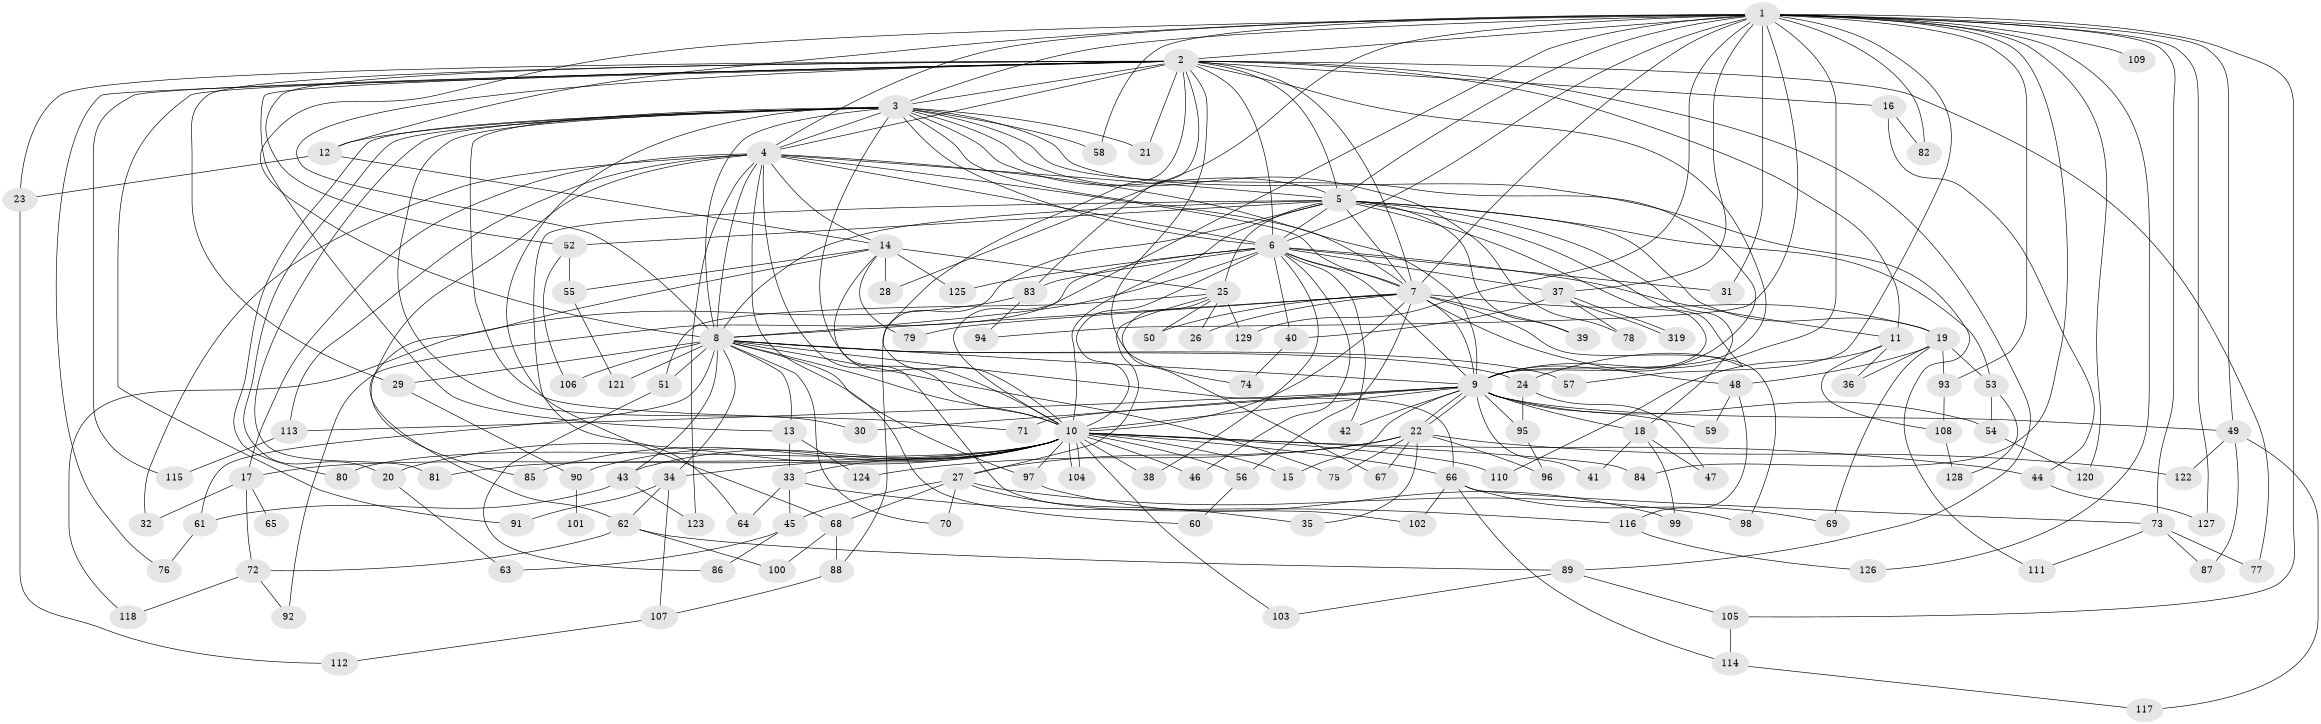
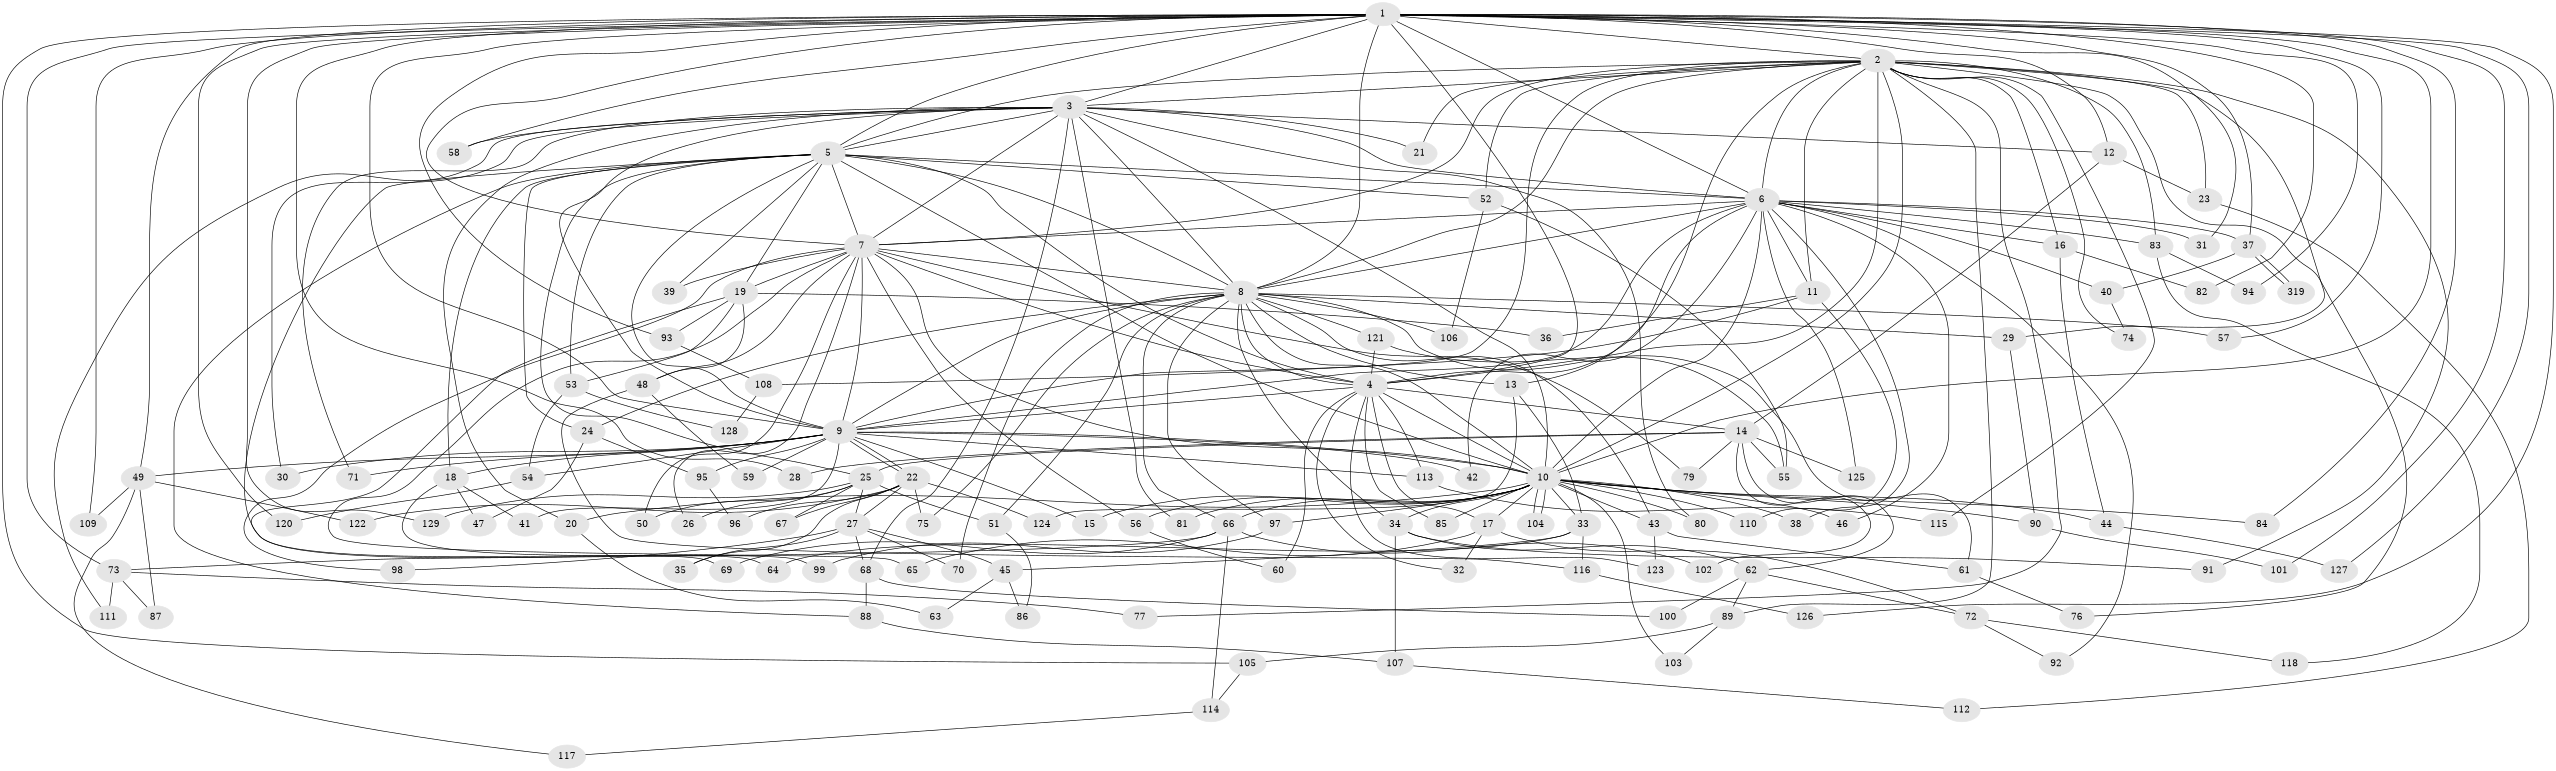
none -> (2404, 46)
(830, 130) -> (1373, 362)
none -> (1911, 223)
(1629, 339) -> none
none -> (114, 501)
none -> (337, 537)
